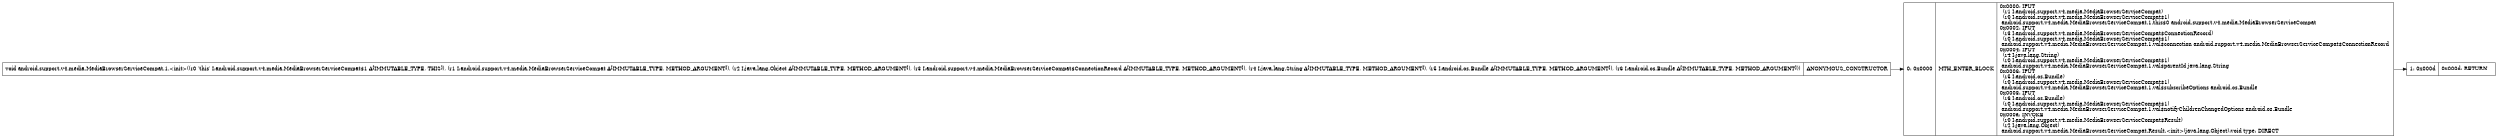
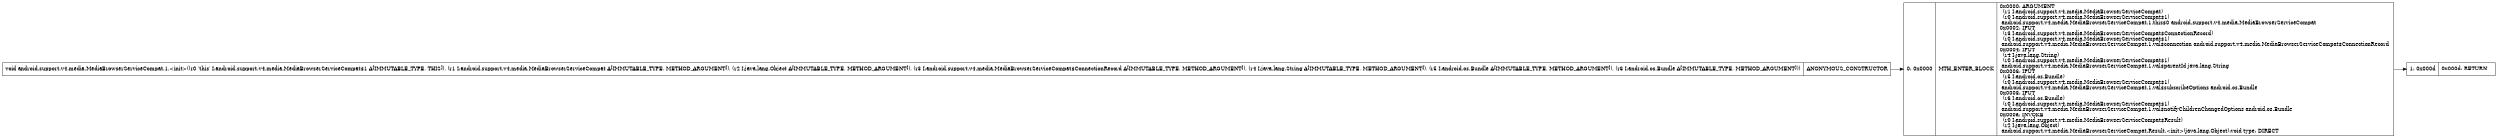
(2019, 7) -> (2029, 7)
